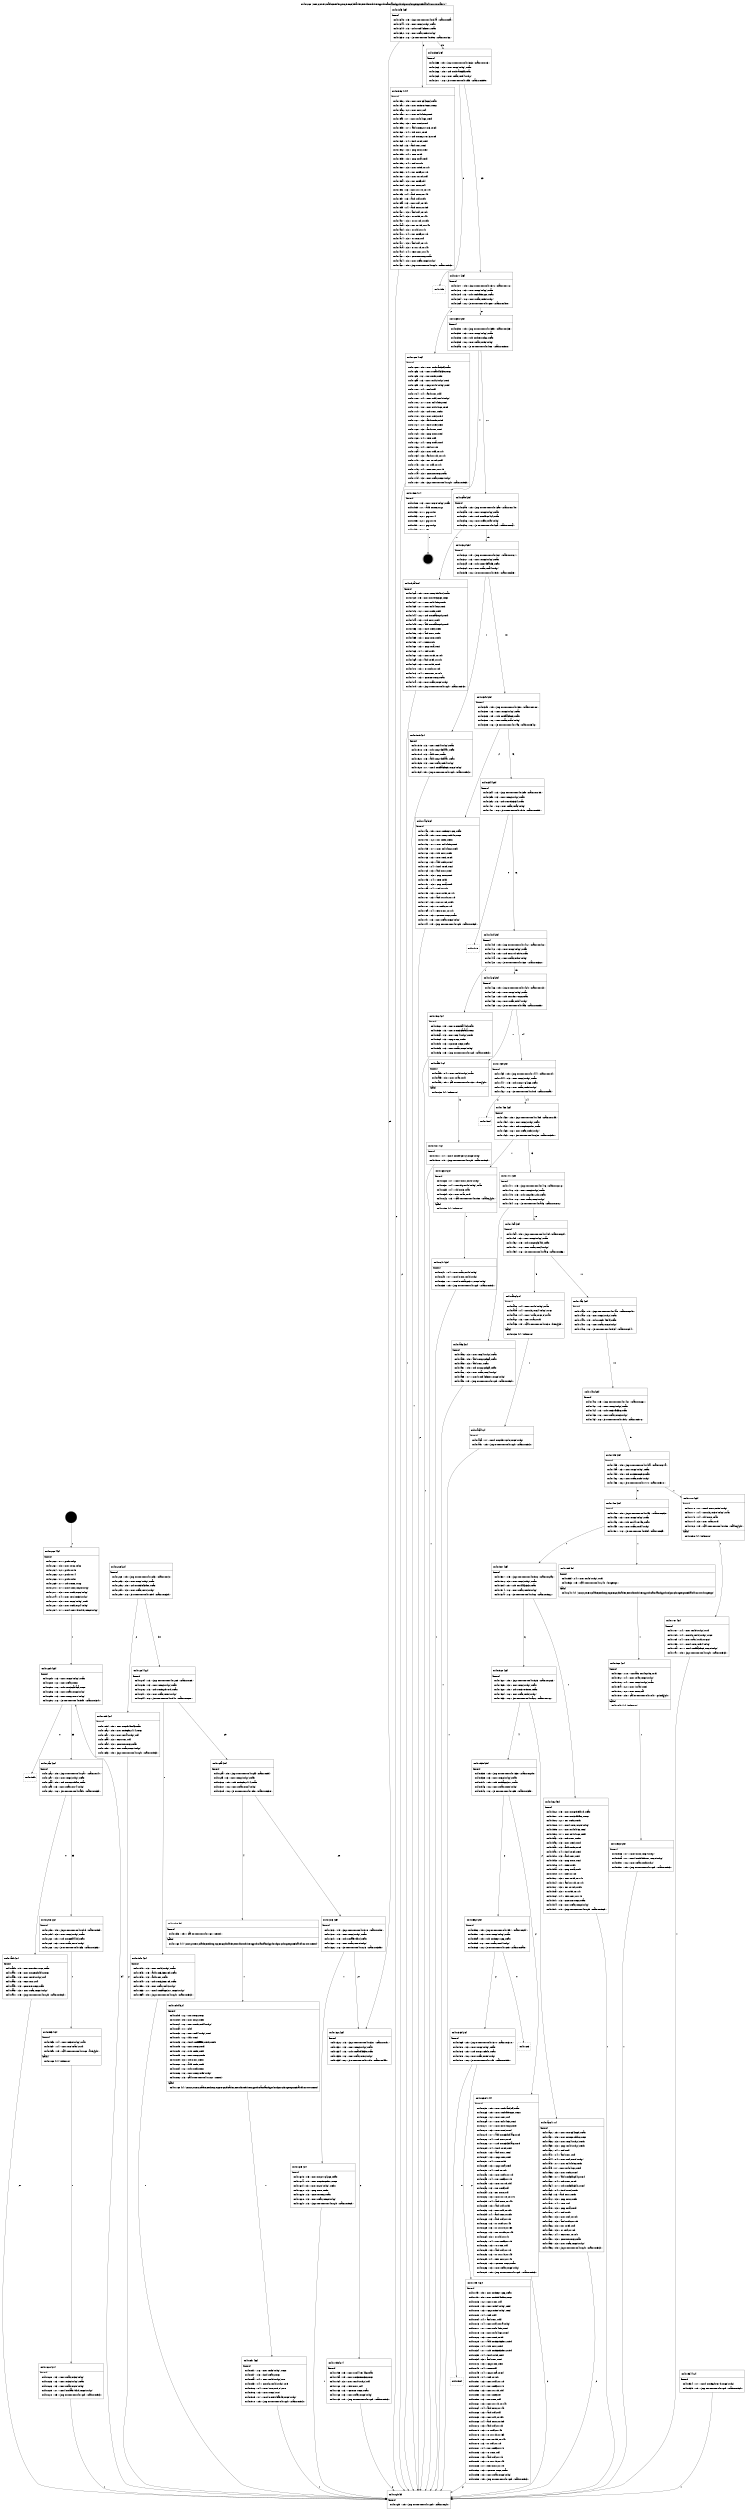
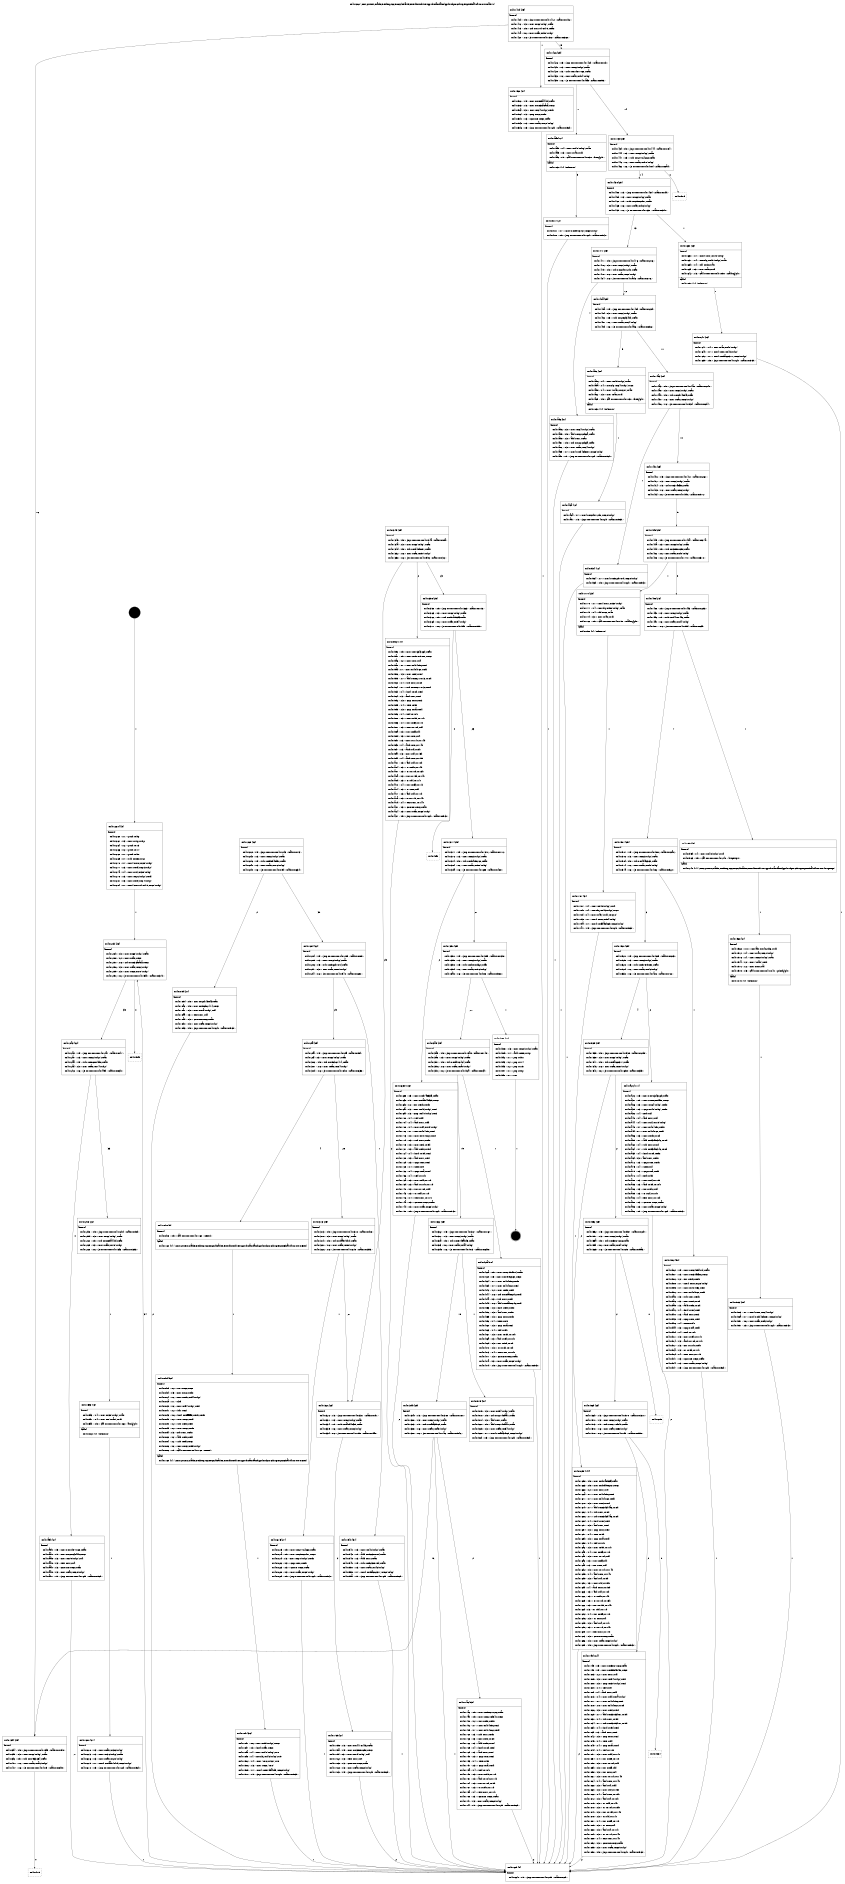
none -> (636, 483)
(513, 872) -> (36, 663)
(413, 1631) -> (442, 1673)
